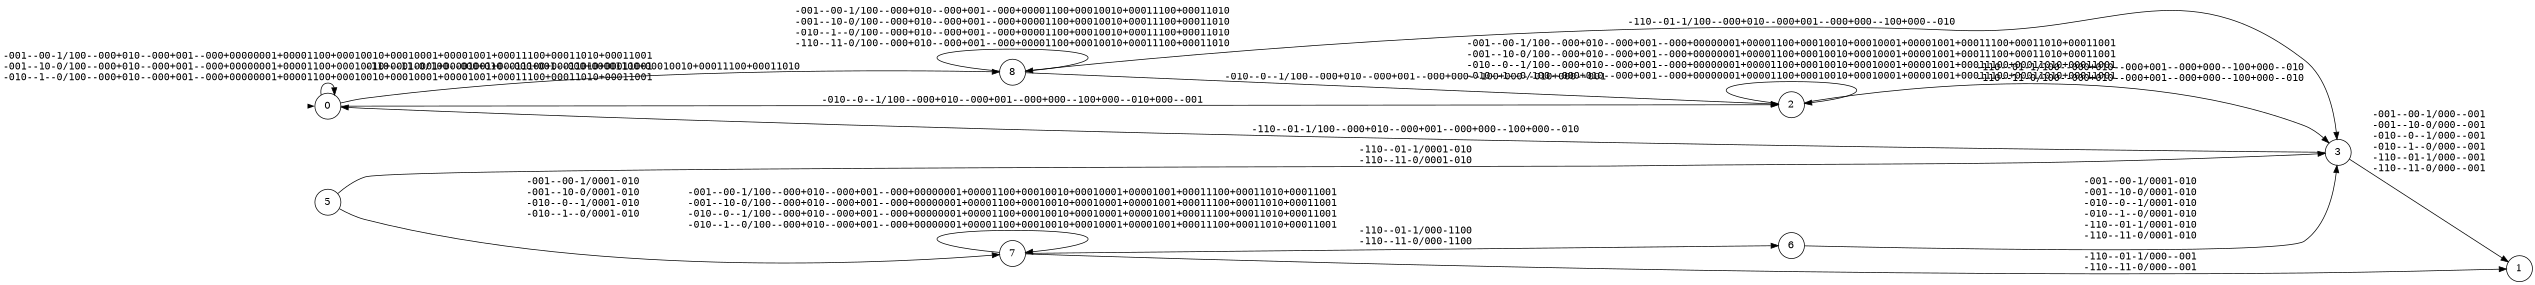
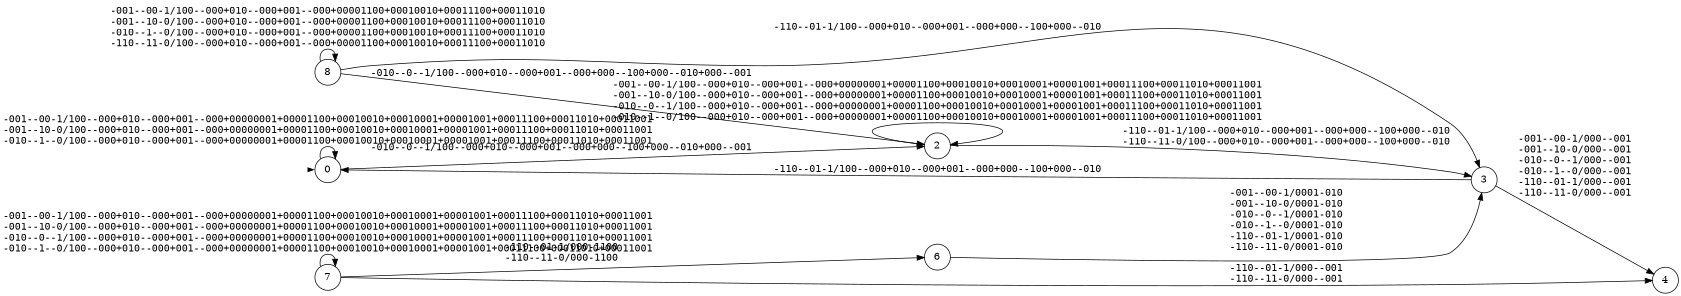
(666, 75) -> none
(328, 202) -> none
(2519, 269) -> (1665, 280)
